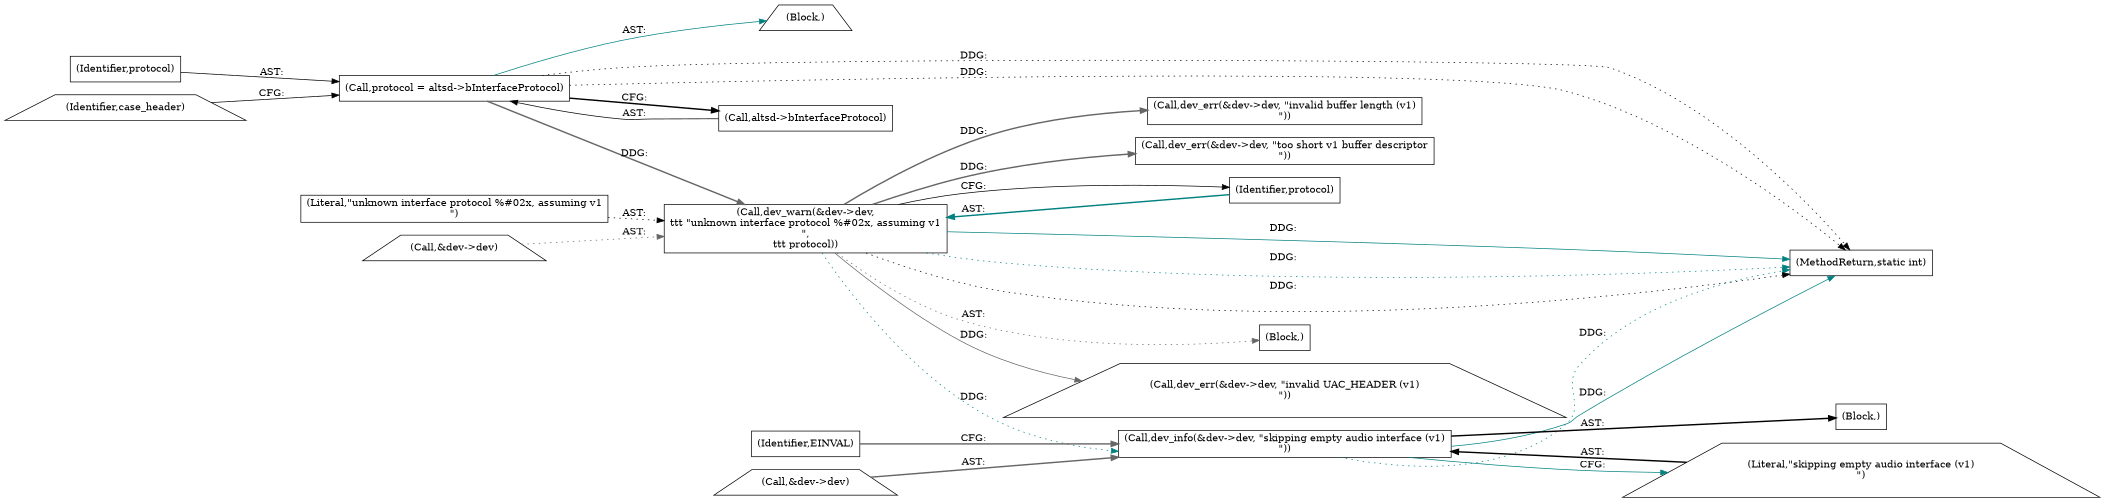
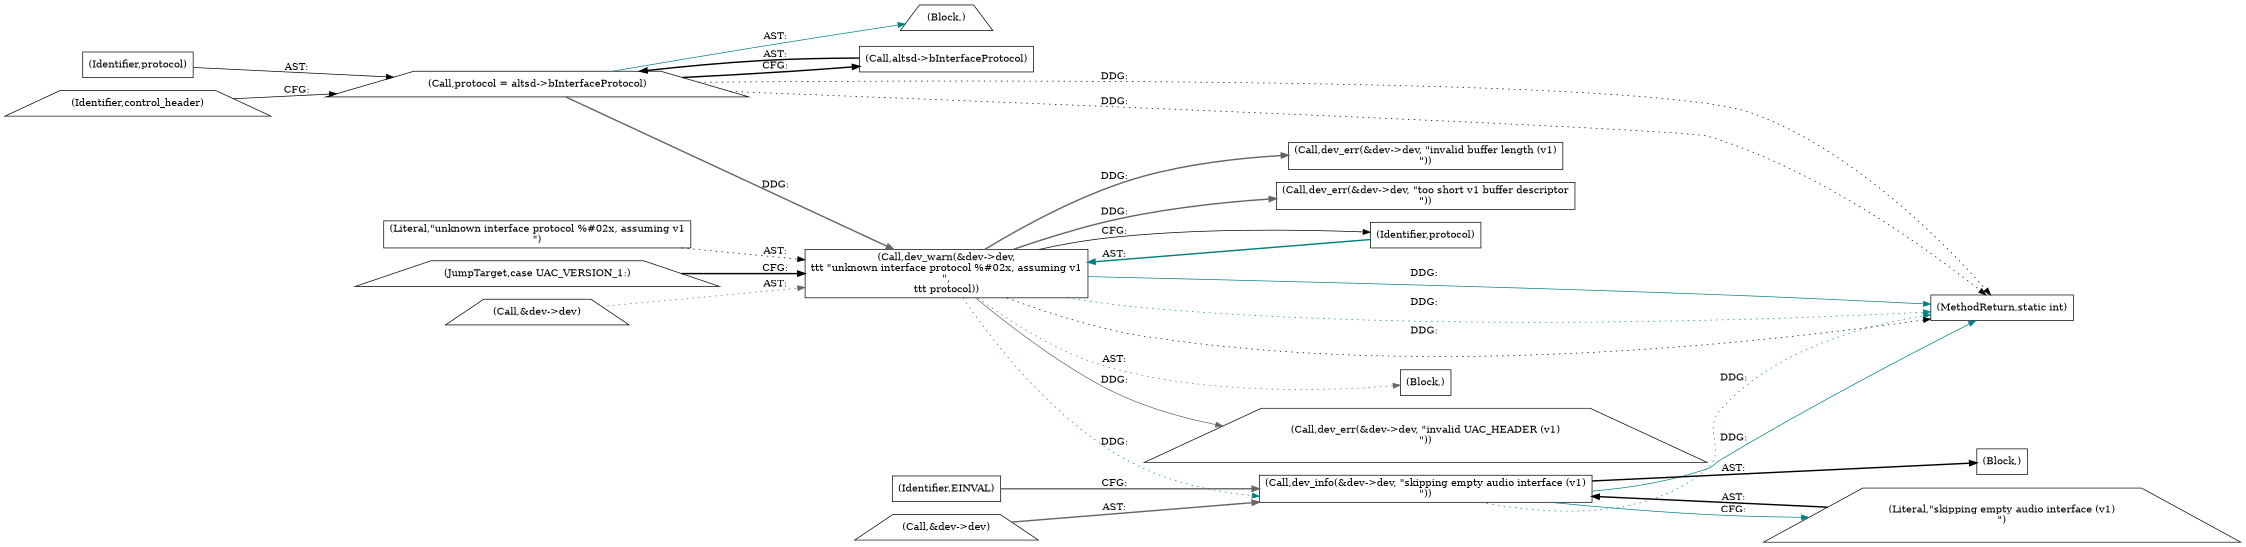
(454, 88) -> (537, 84)
(125, 108) -> (138, 103)
(617, 119) -> (753, 61)
none -> (537, 274)
